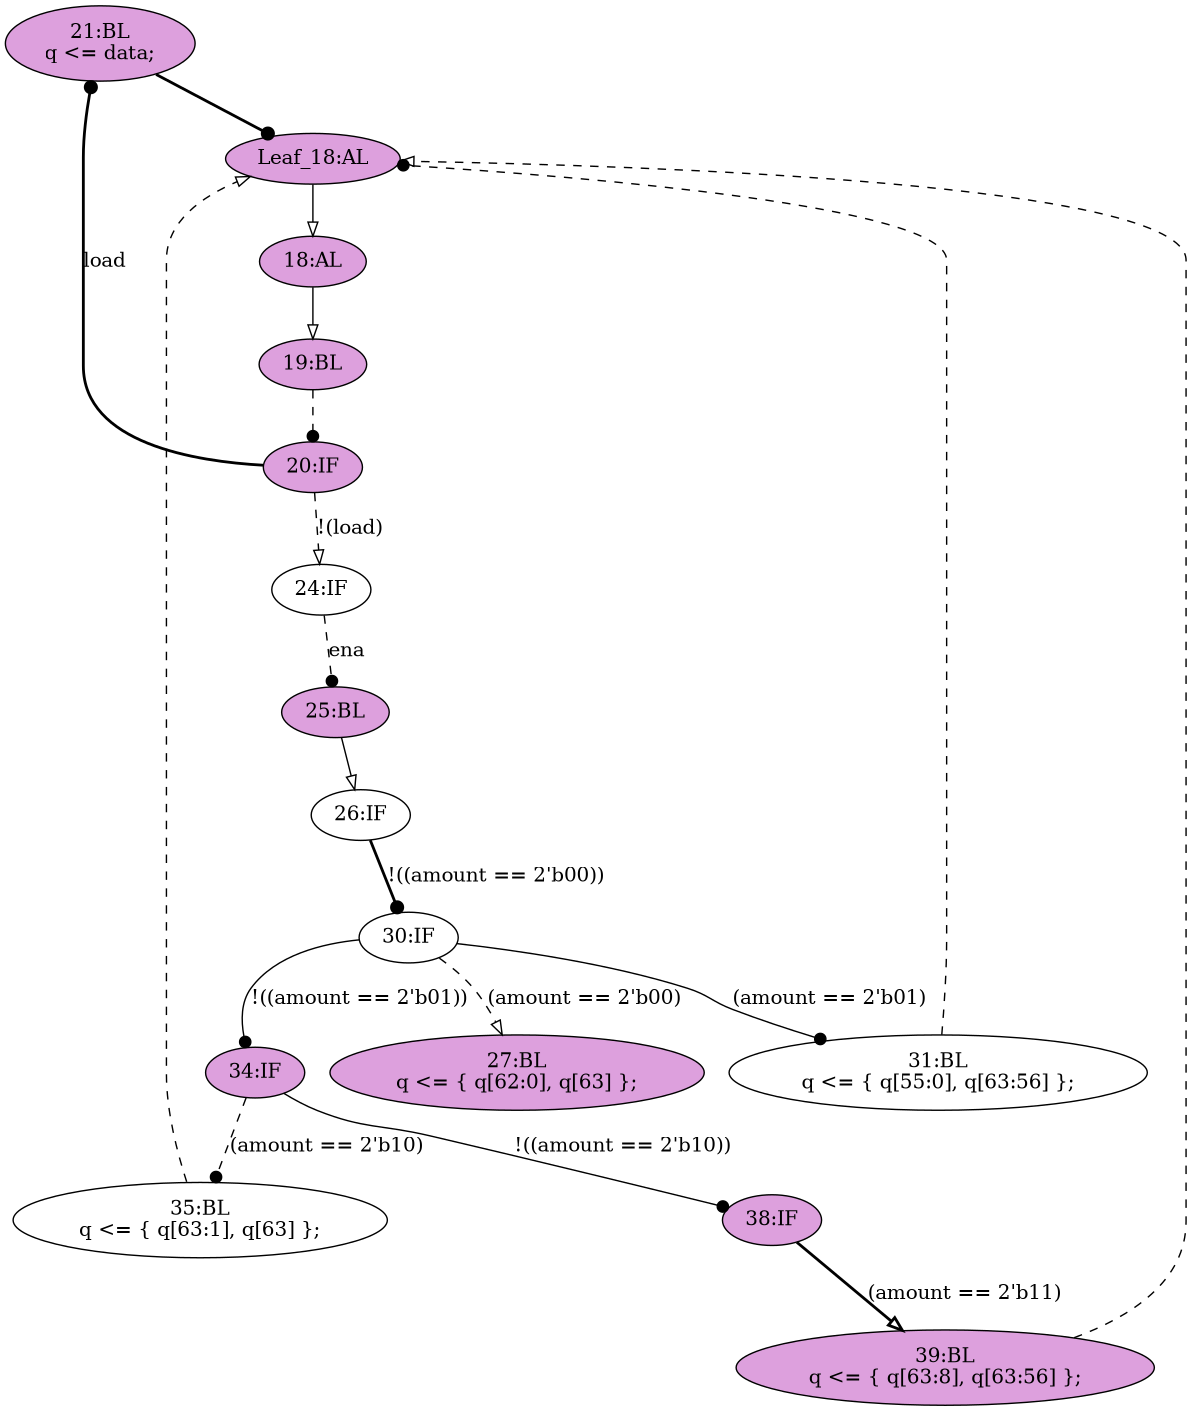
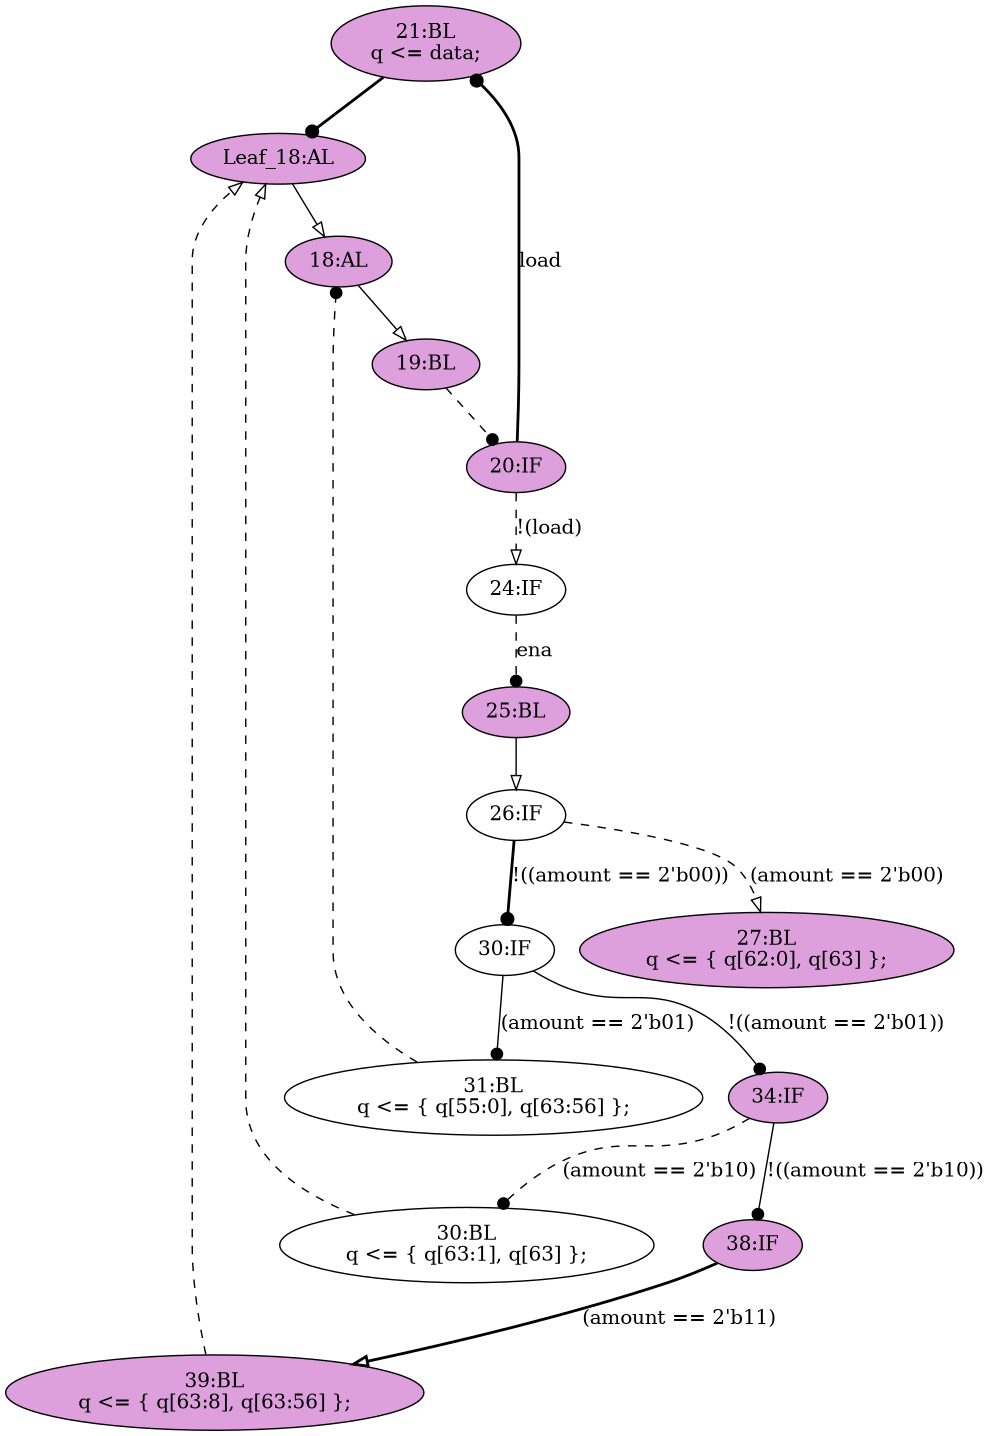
(947, 371) -> (333, 698)
(472, 986) -> (671, 841)
(200, 1220) -> (467, 1245)
